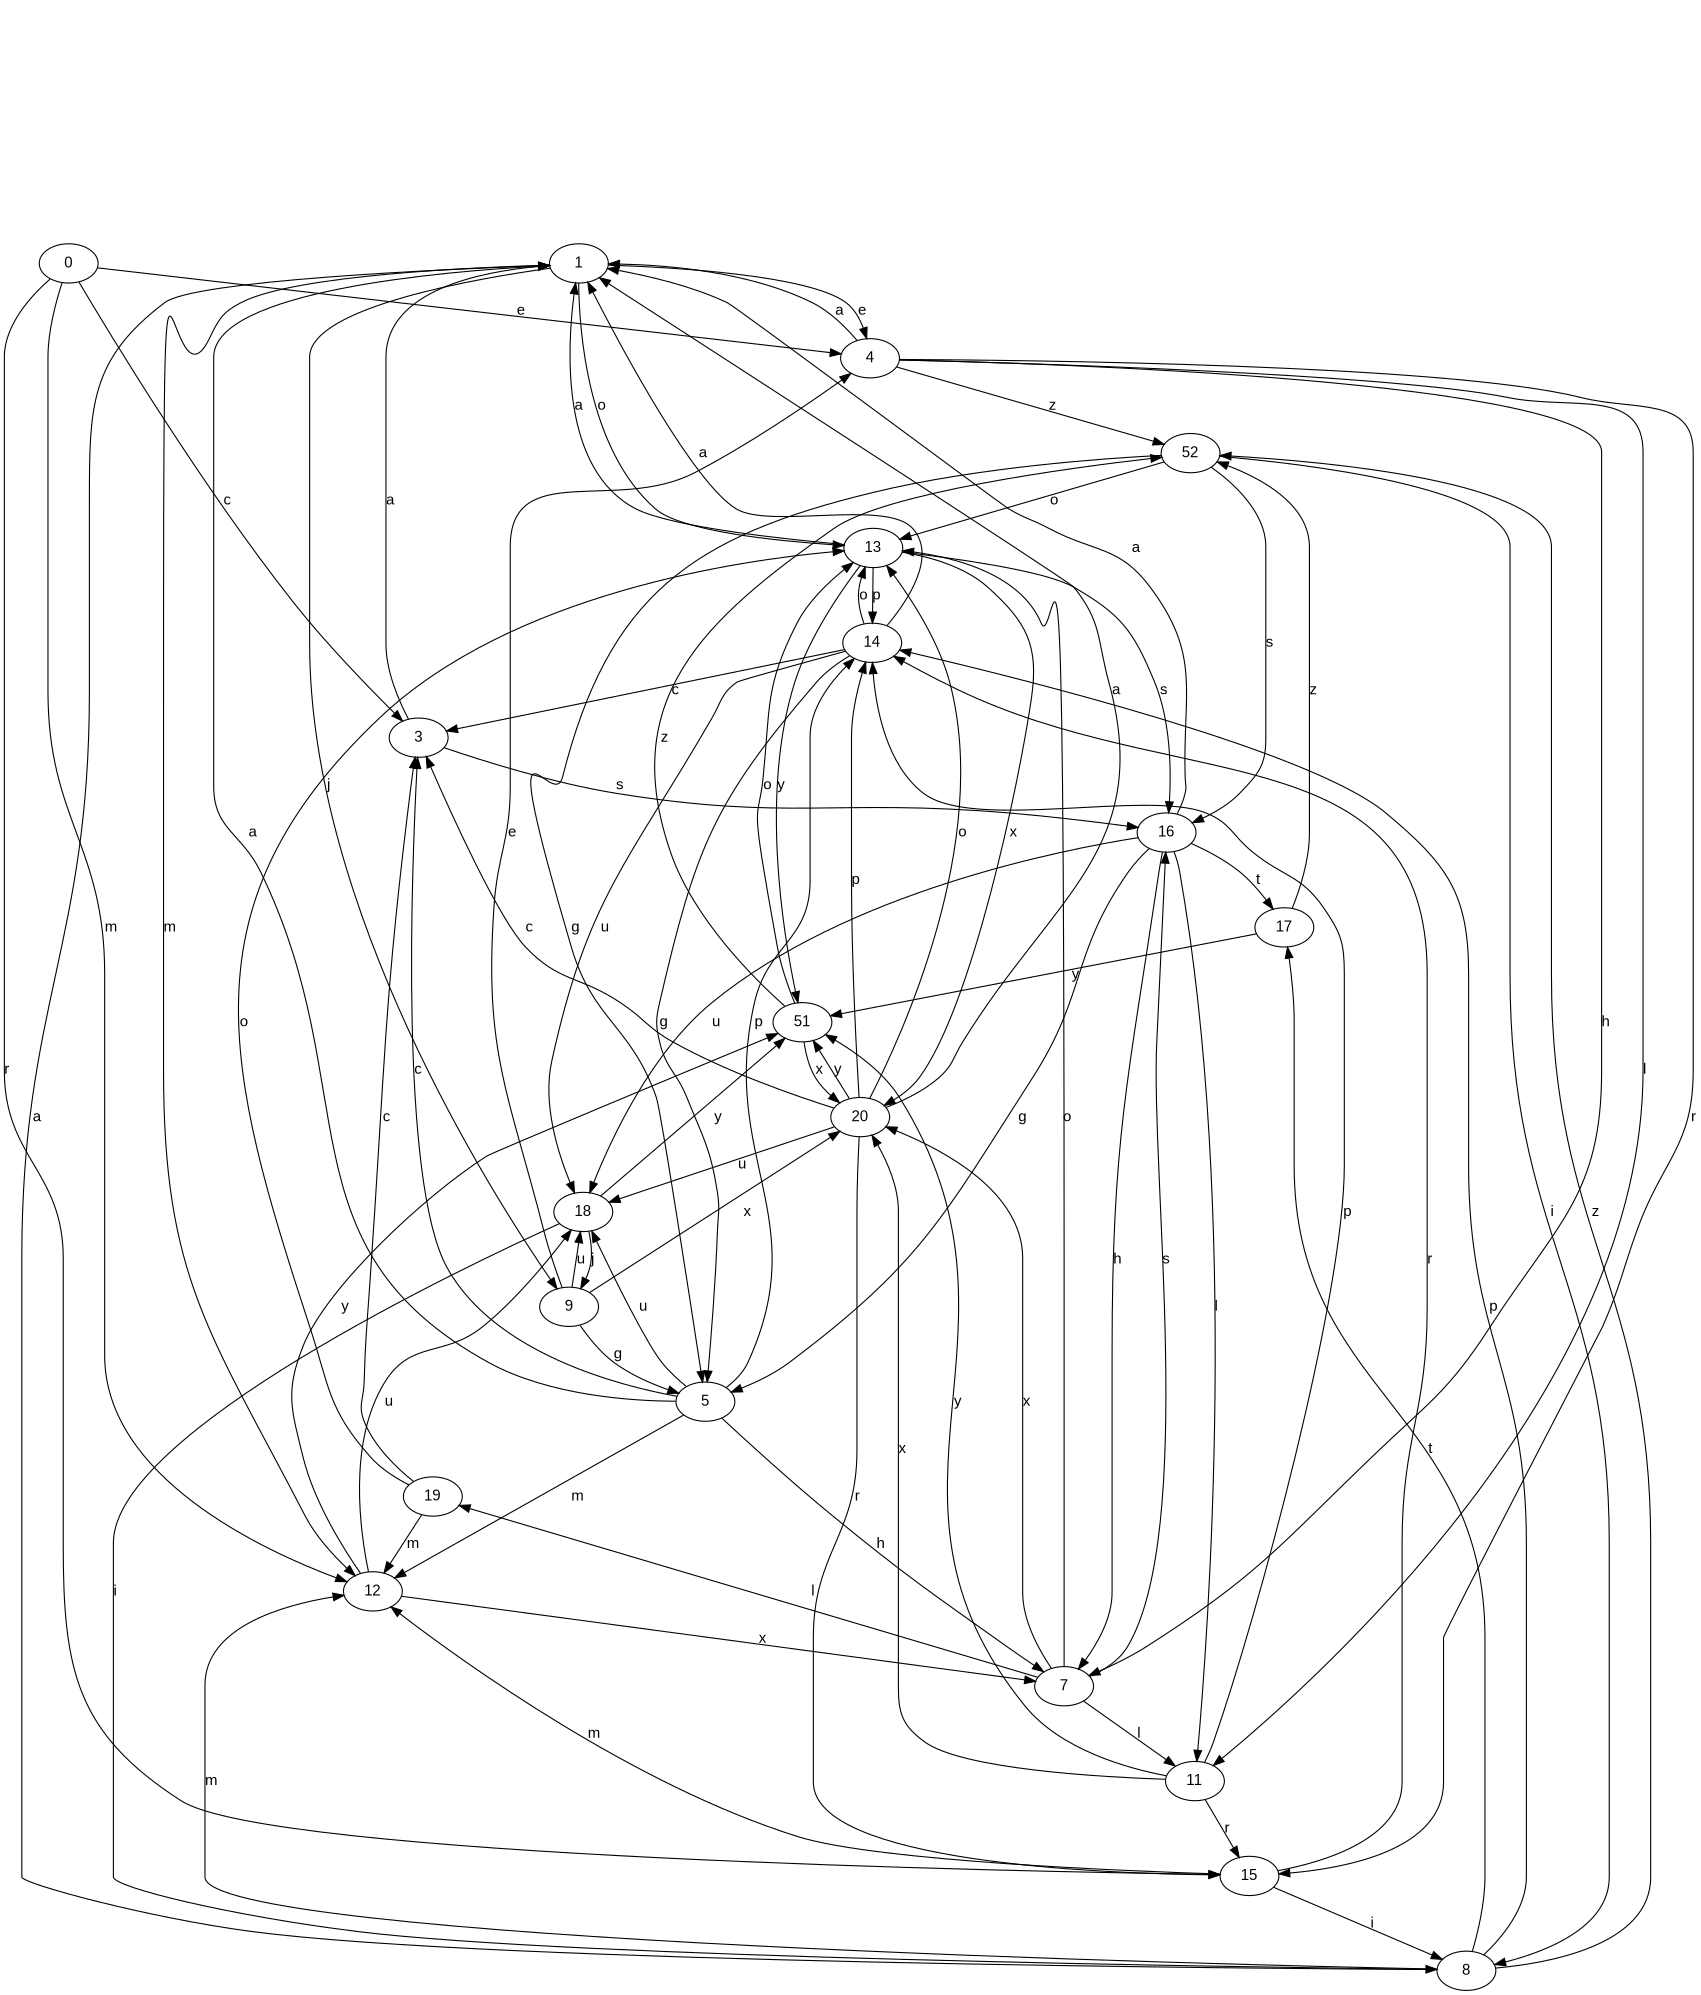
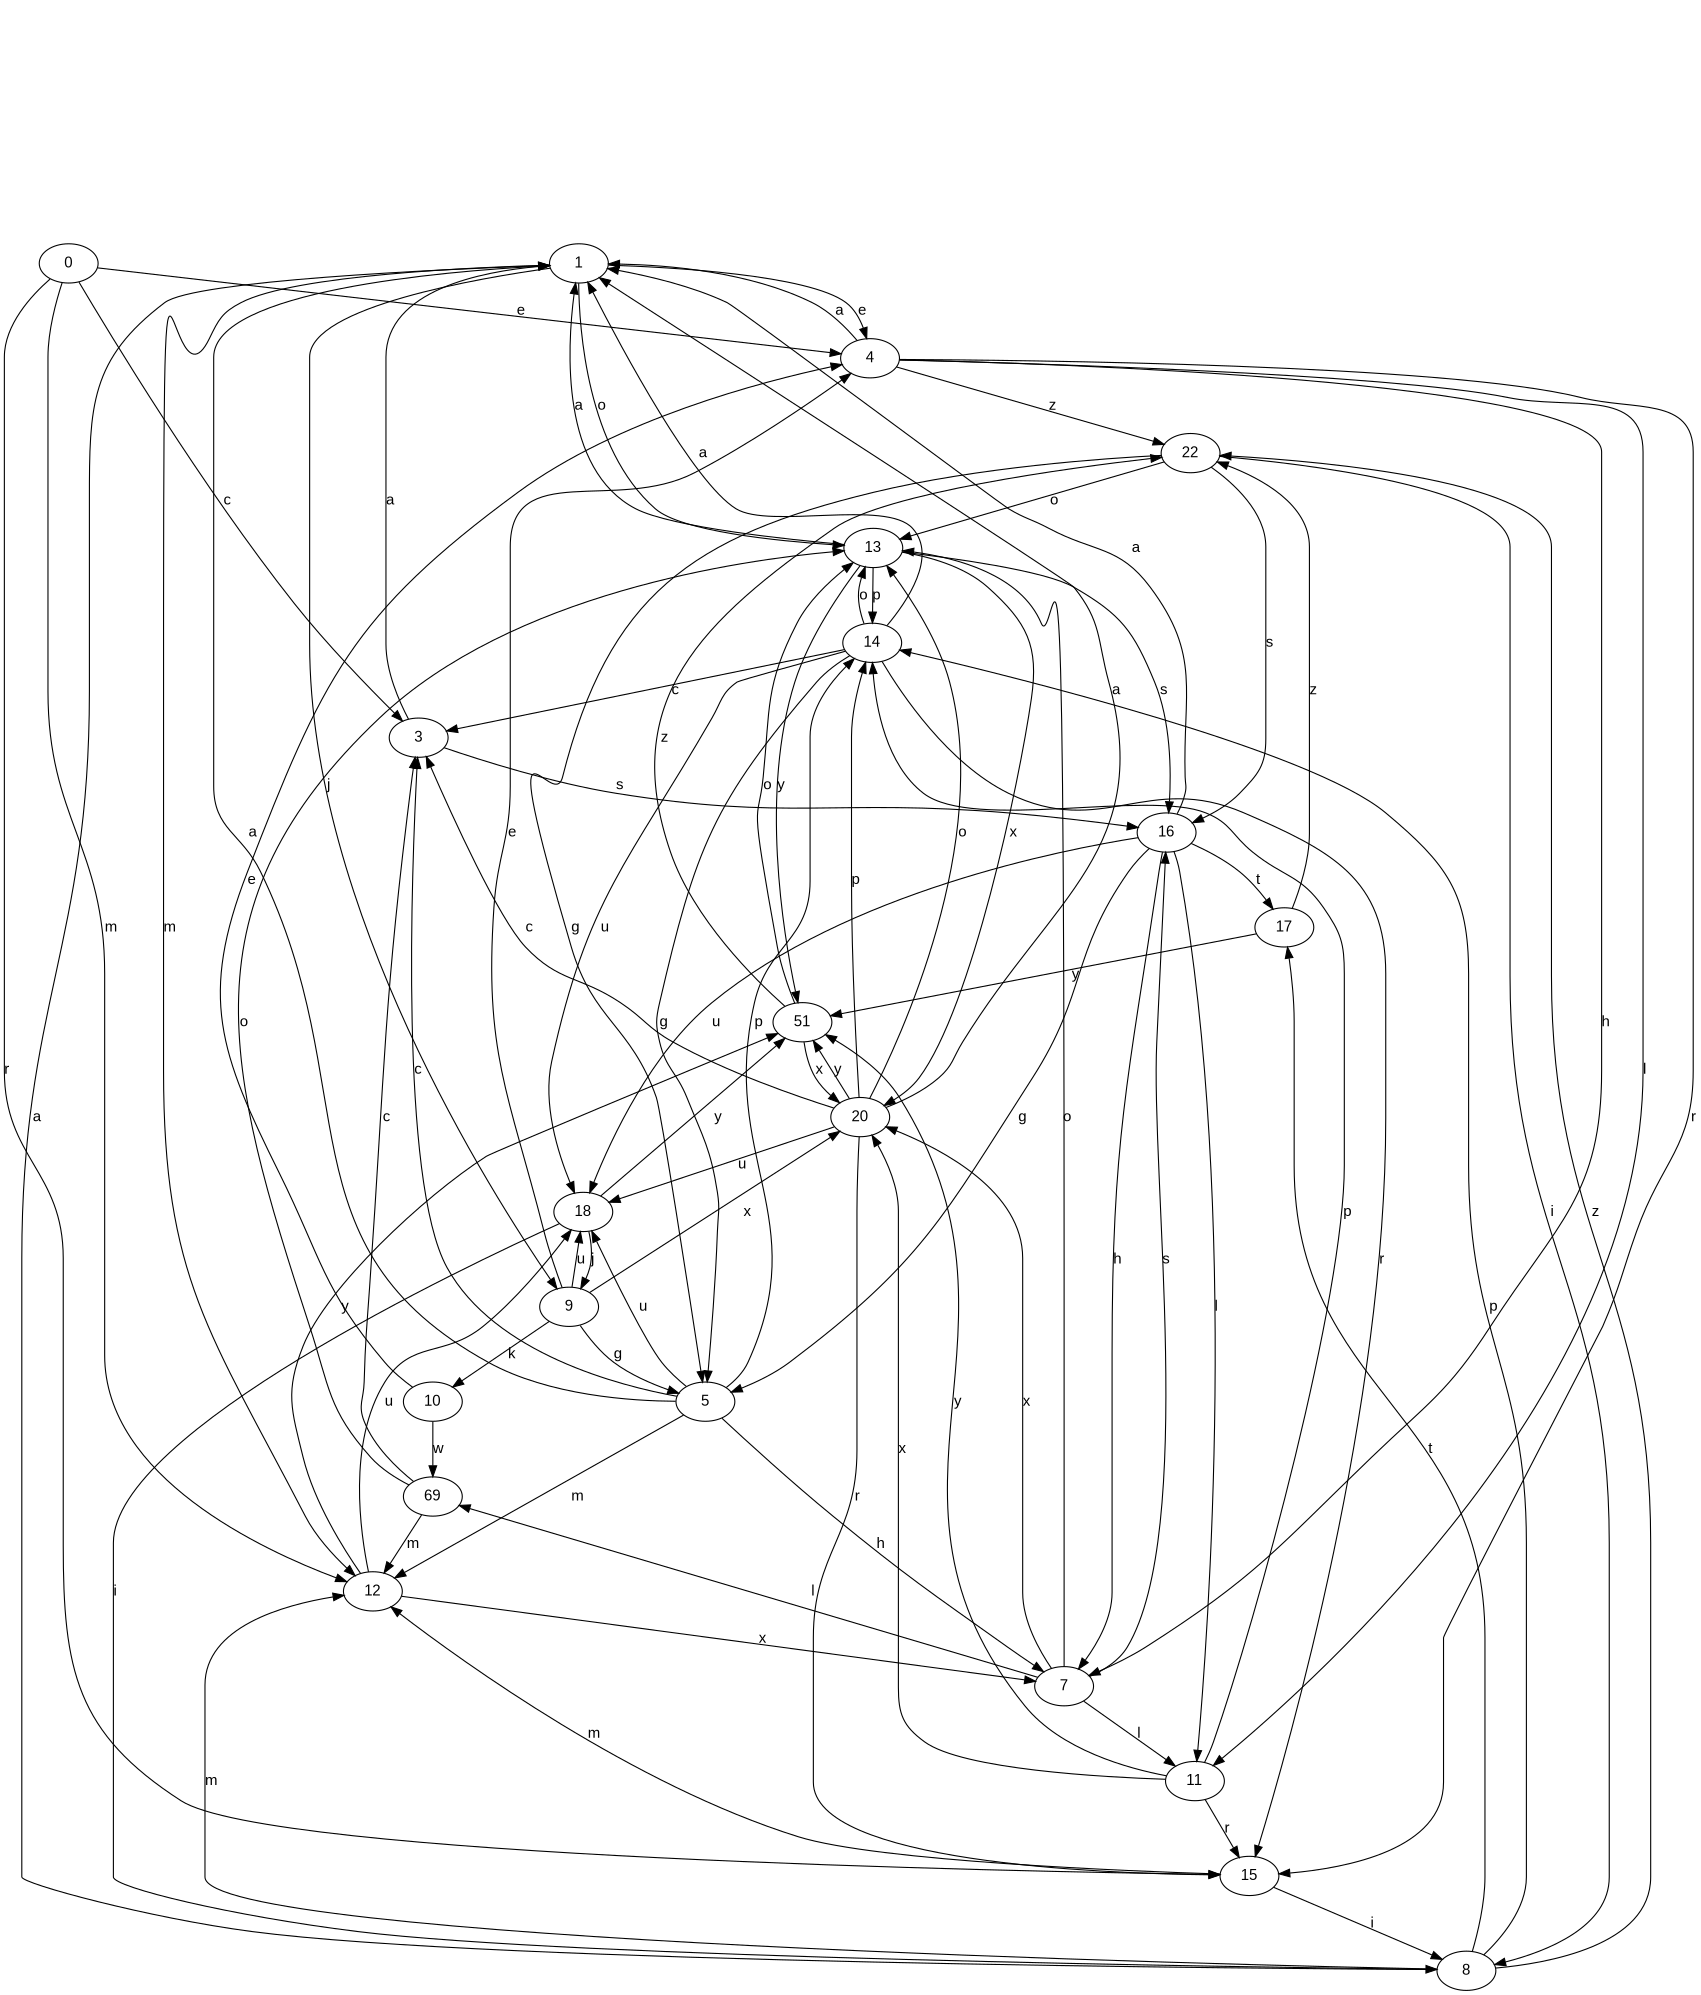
(1191, 453) -> (1191, 453)
(1427, 1131) -> (1386, 1088)
none -> (433, 1402)
(433, 1497) -> (433, 1497)
